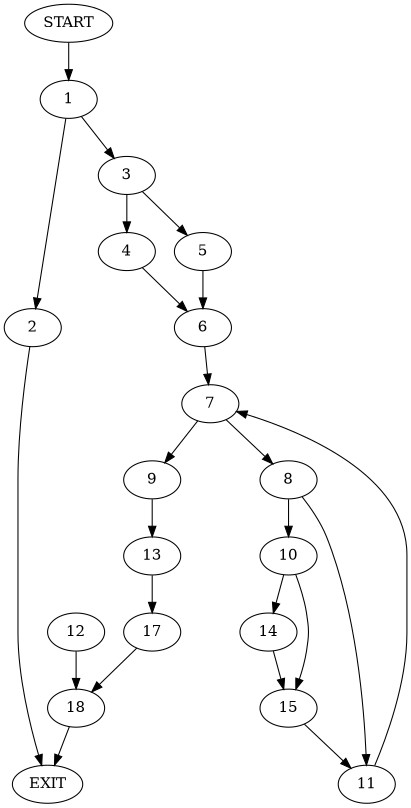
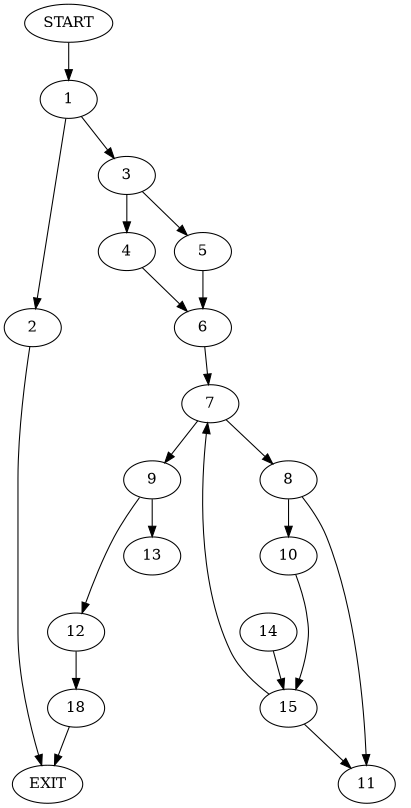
none -> (108, 548)
(406, 549) -> (208, 573)
(280, 589) -> none
(152, 632) -> none
